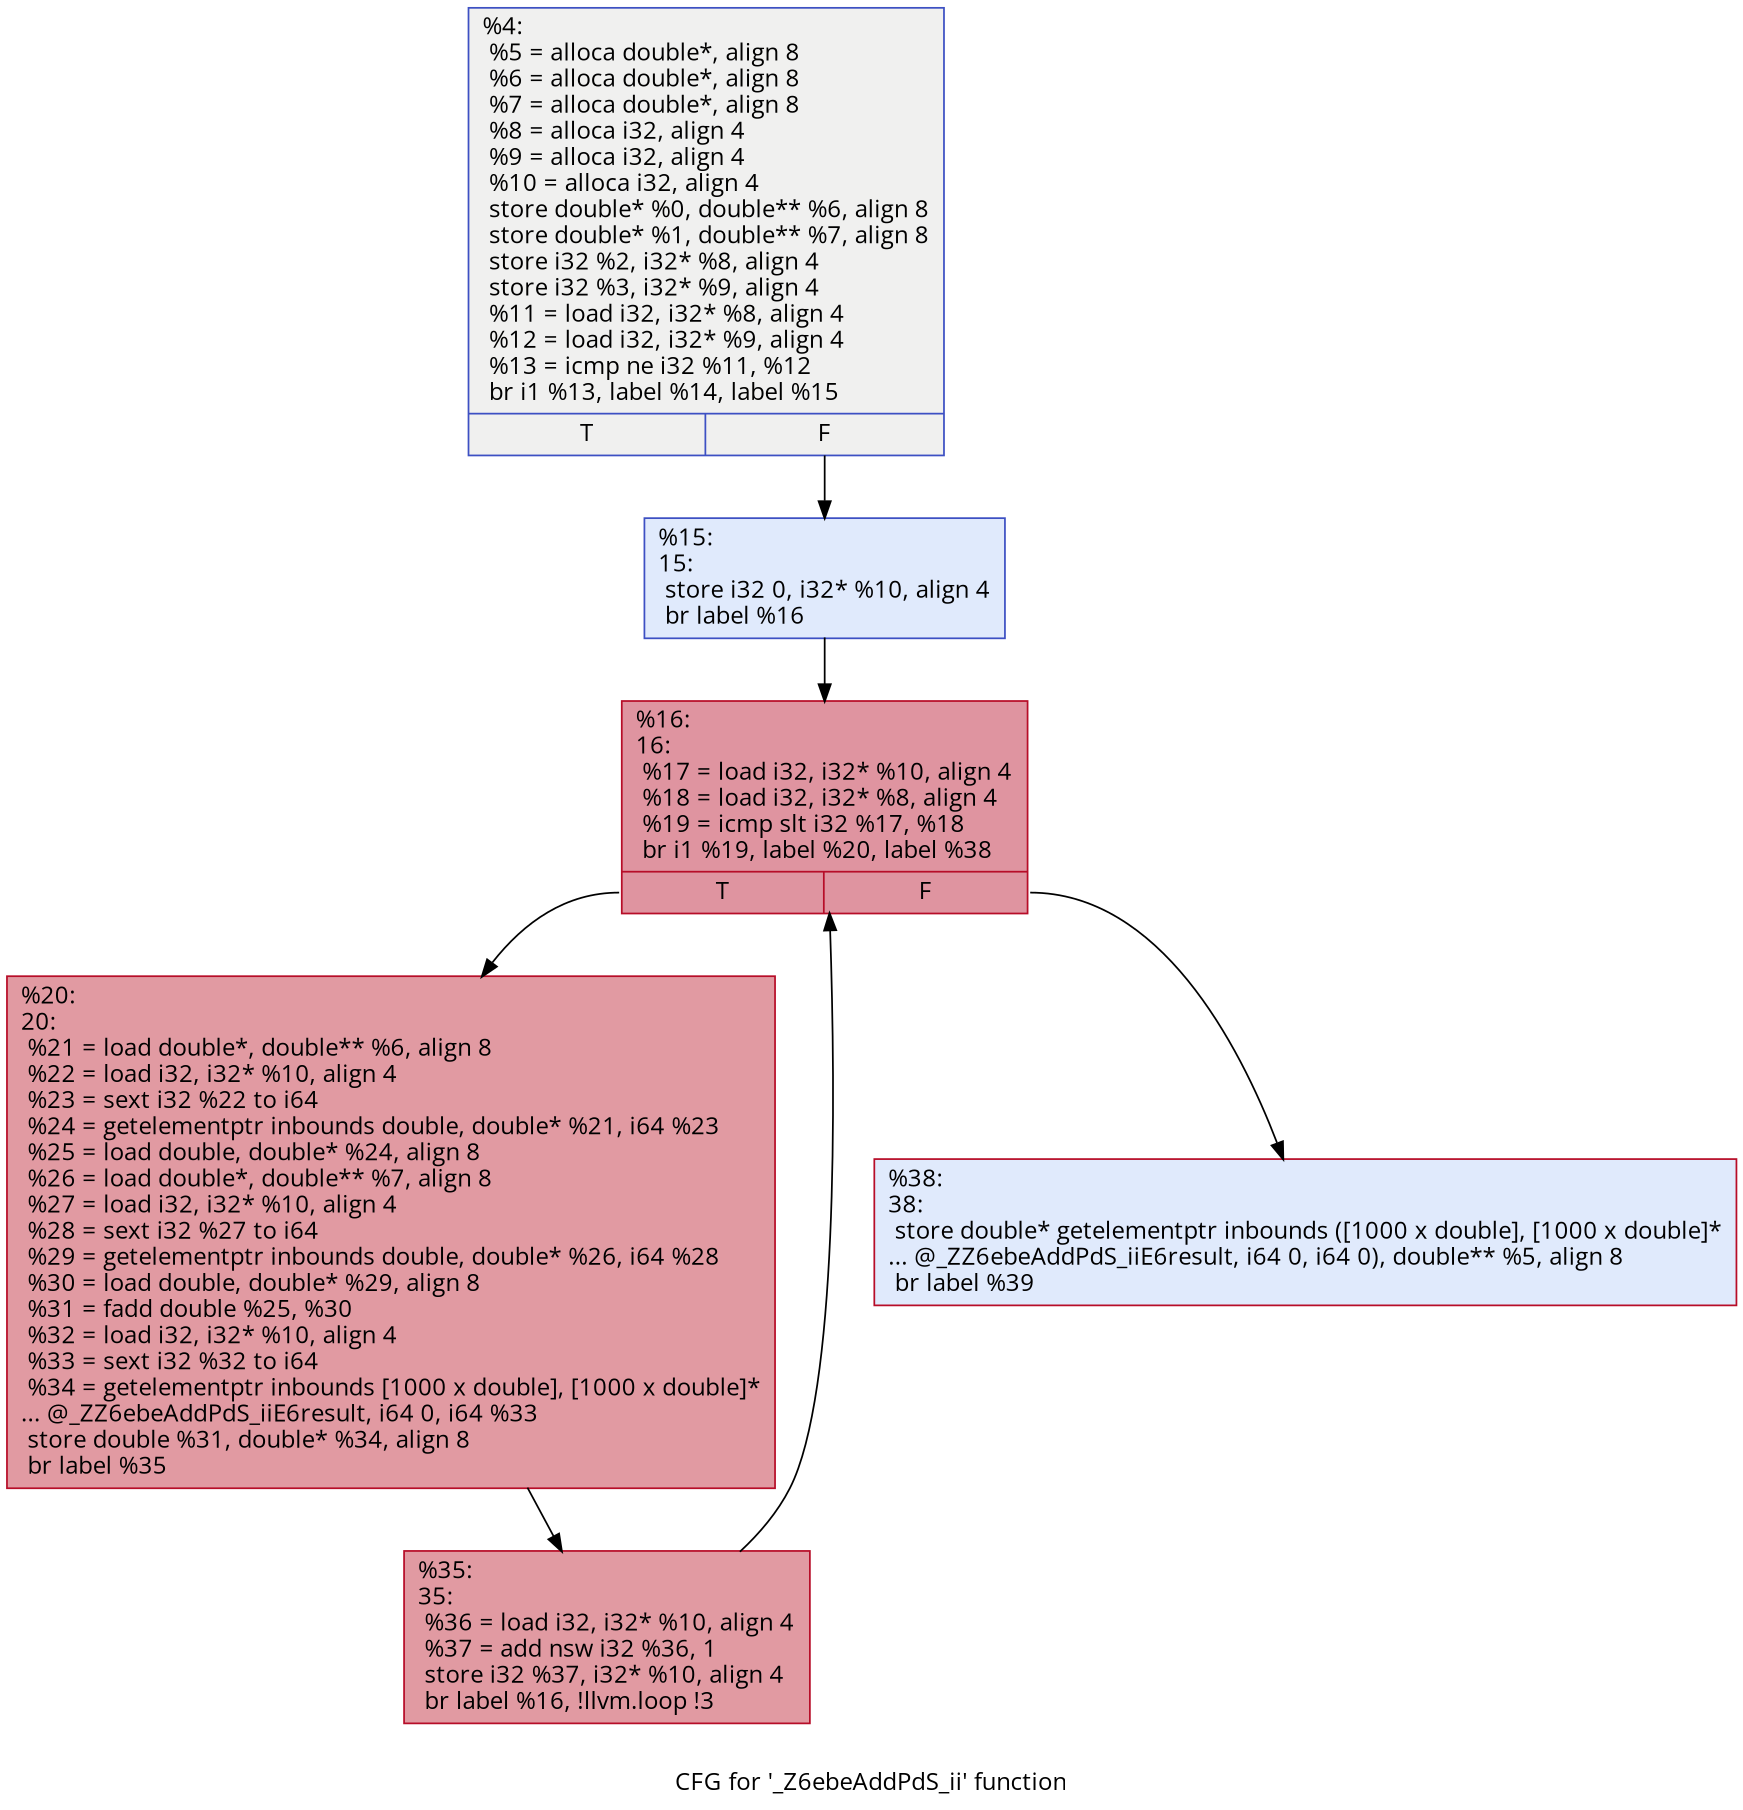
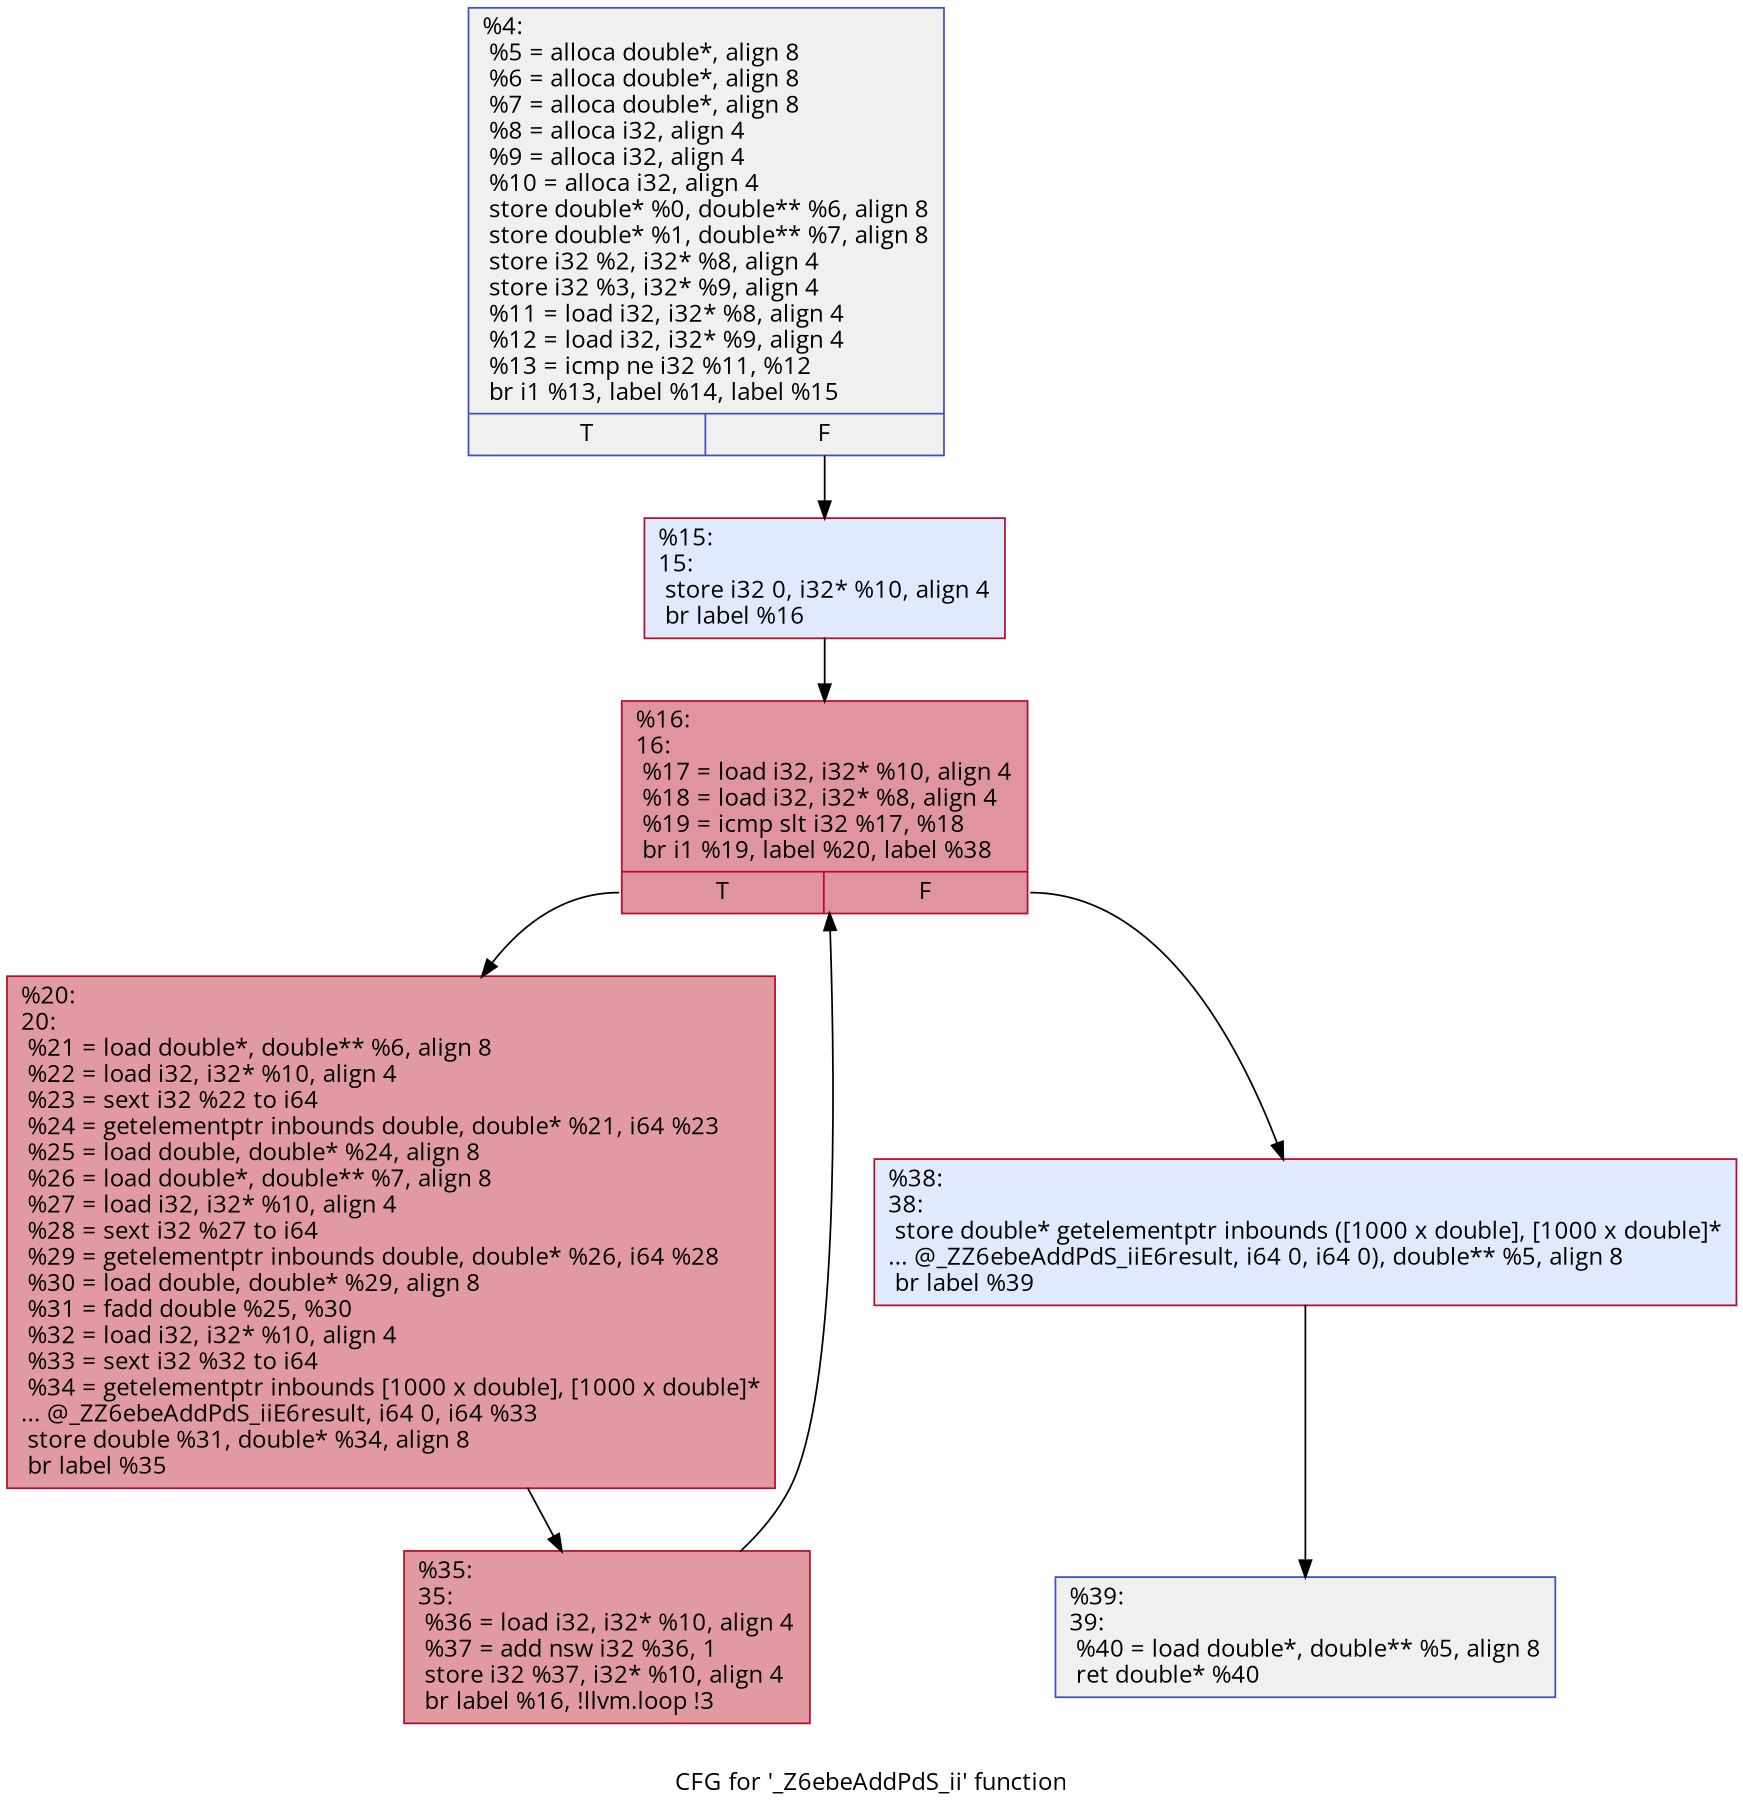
(825, 578) -> (825, 578)
none -> (1305, 1637)
